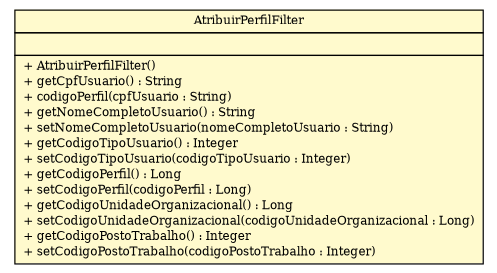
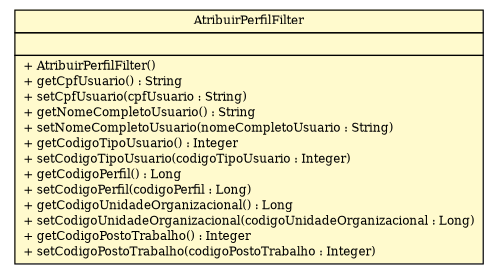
(128, 97) -> (135, 97)
